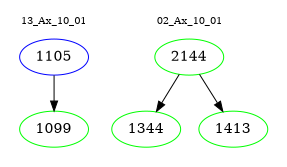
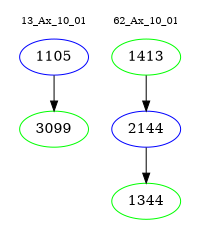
(190, 22) -> (146, 22)
(189, 57) -> (146, 129)
(208, 89) -> (146, 88)
(54, 129) -> (54, 129)
